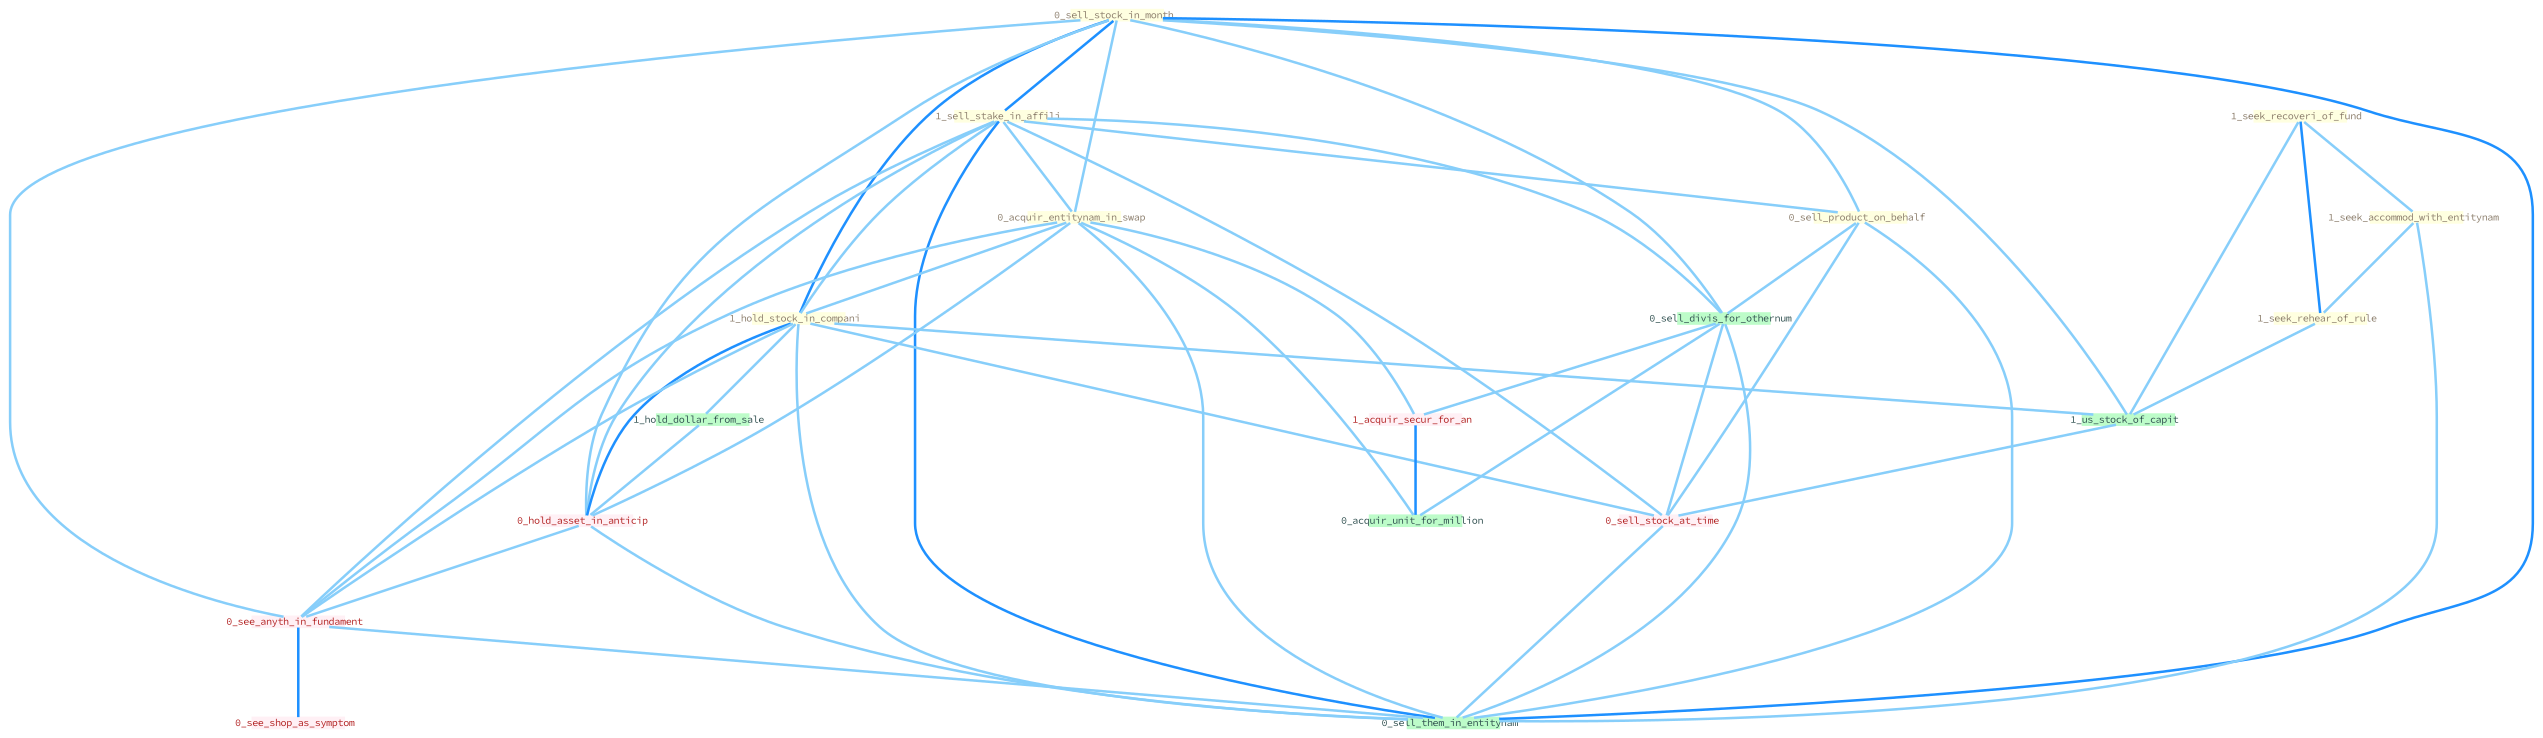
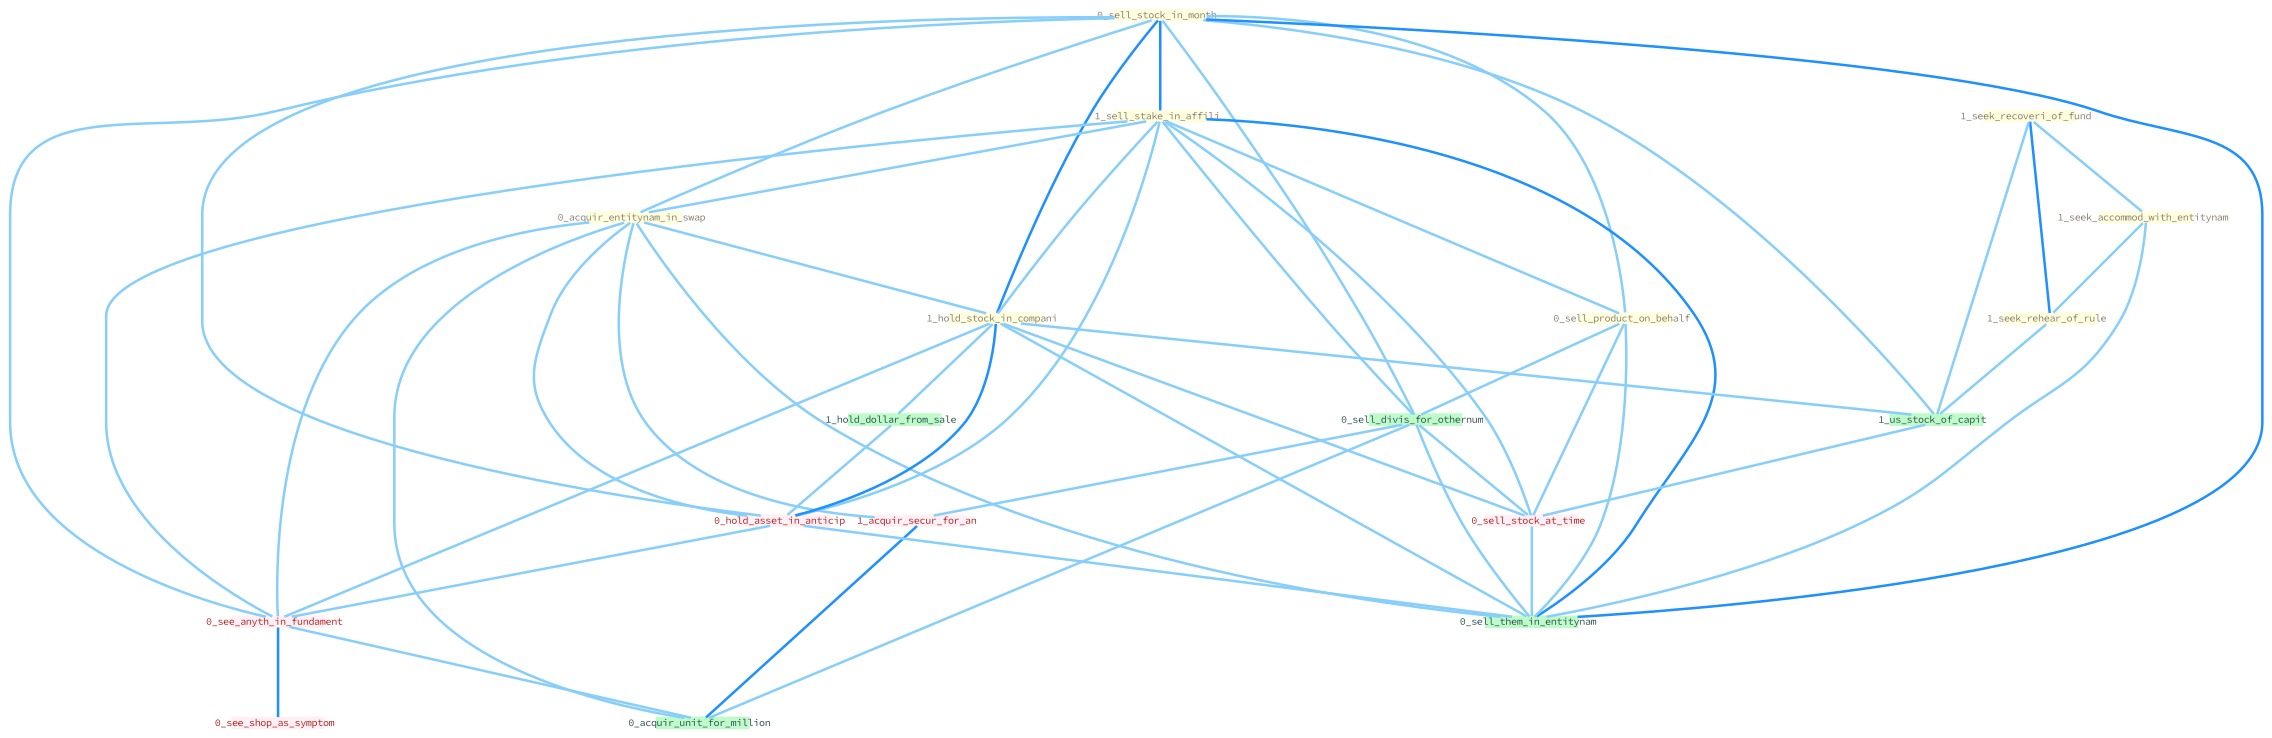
(876, 672) -> (480, 670)
